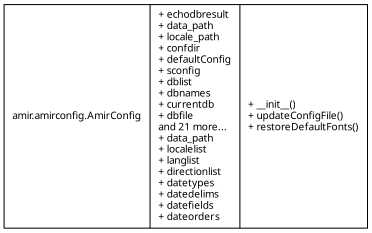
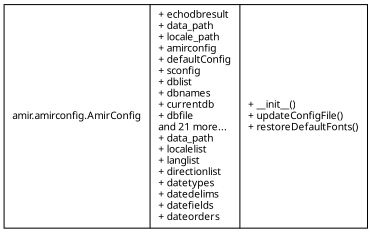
(180, 48) -> (188, 48)
